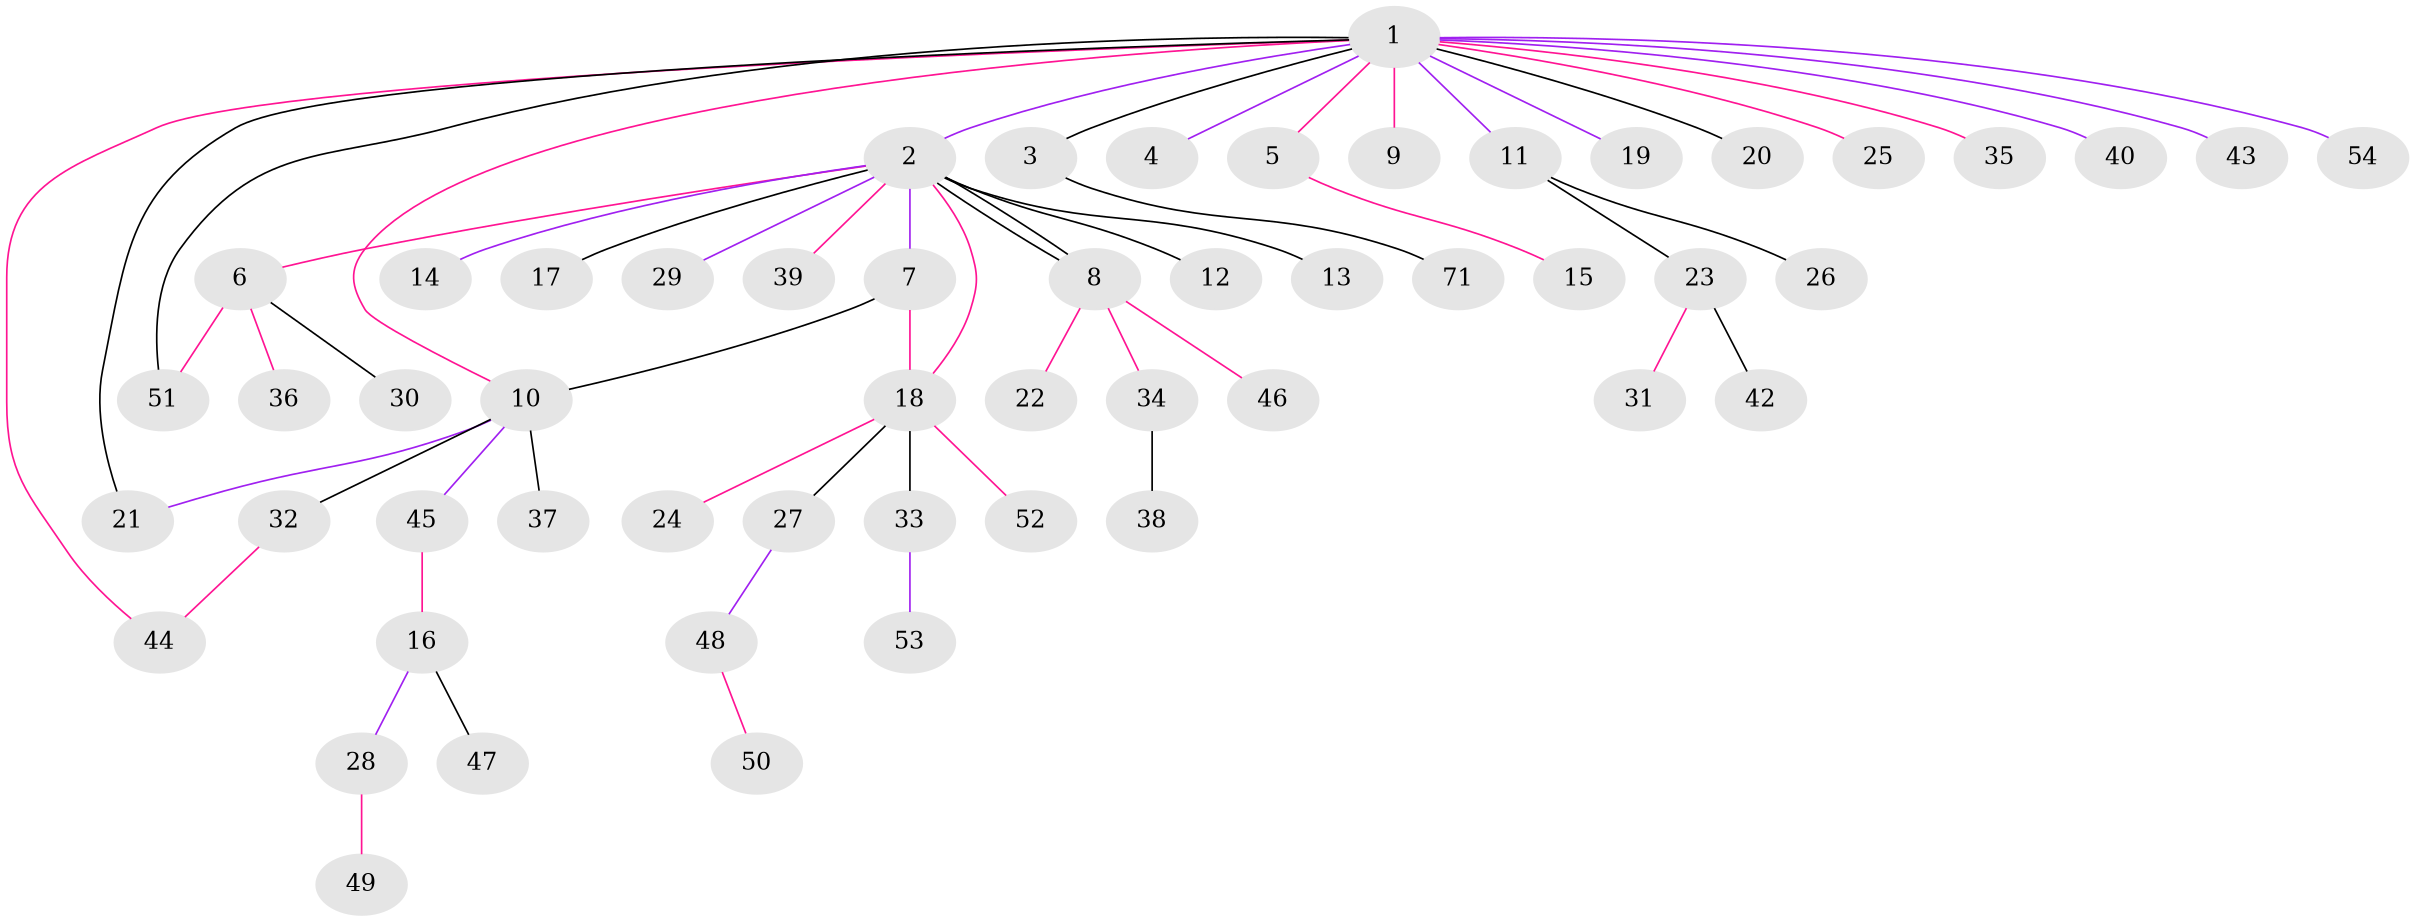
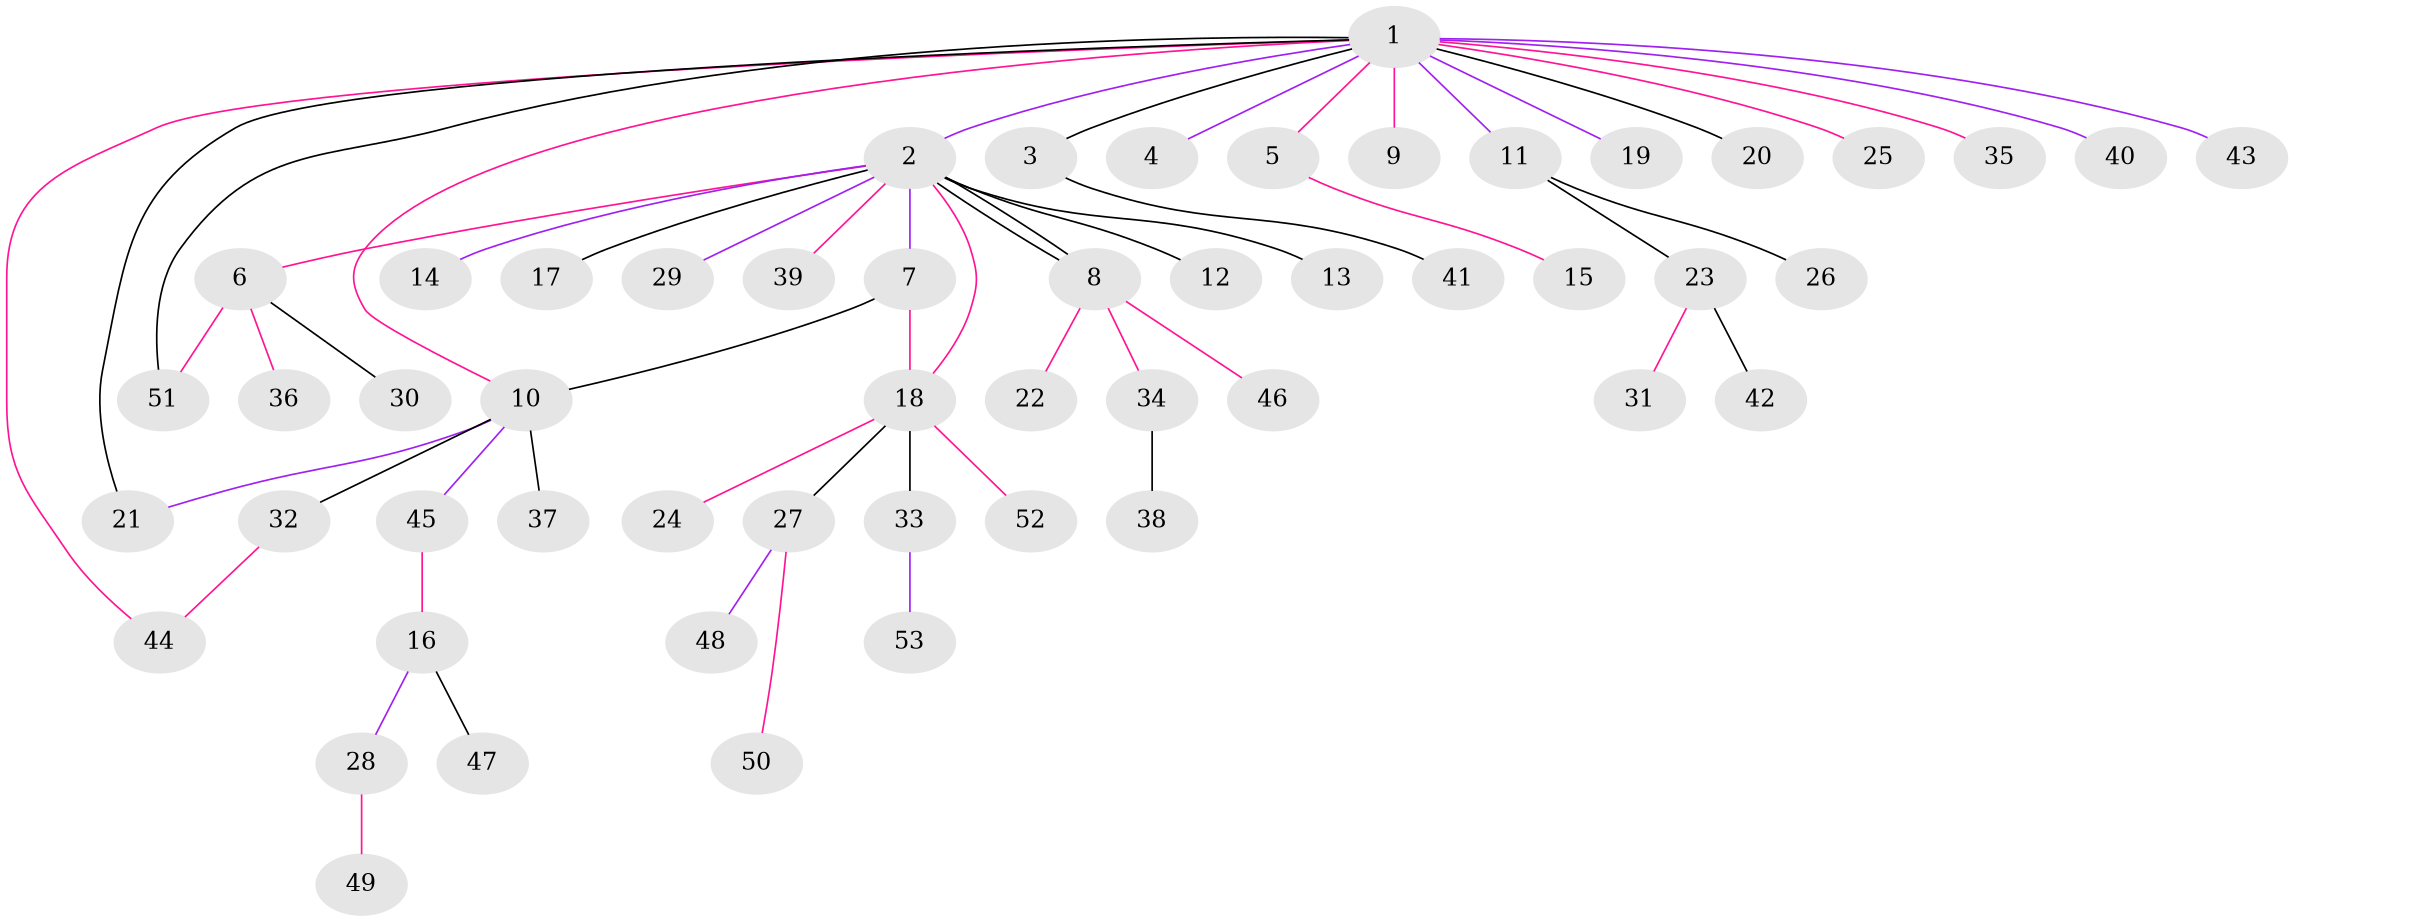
(2363, 158) -> none
(1458, 279) -> (1458, 279)
(734, 703) -> (776, 643)
